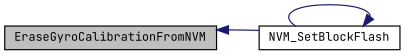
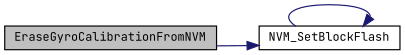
(244, 30) -> (232, 46)
